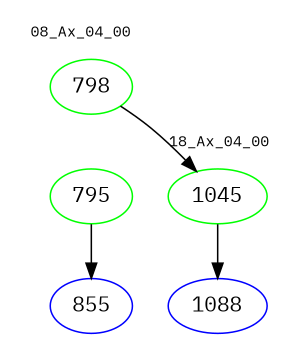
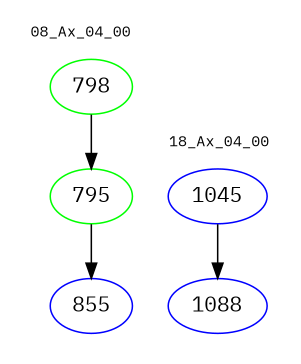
(167, 142) -> (91, 134)
(218, 196) -> (218, 196)
